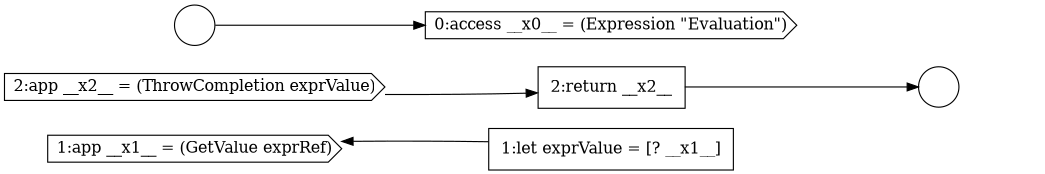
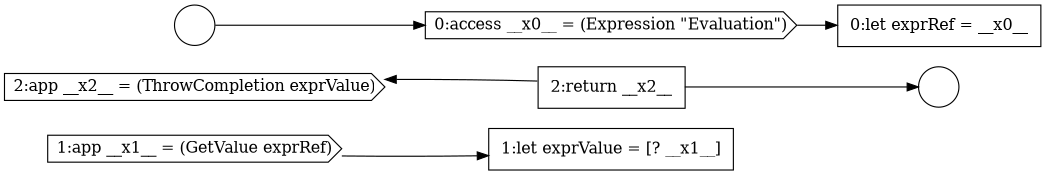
none -> (939, 25)
(456, 94) -> (467, 80)
(421, 141) -> (409, 156)
